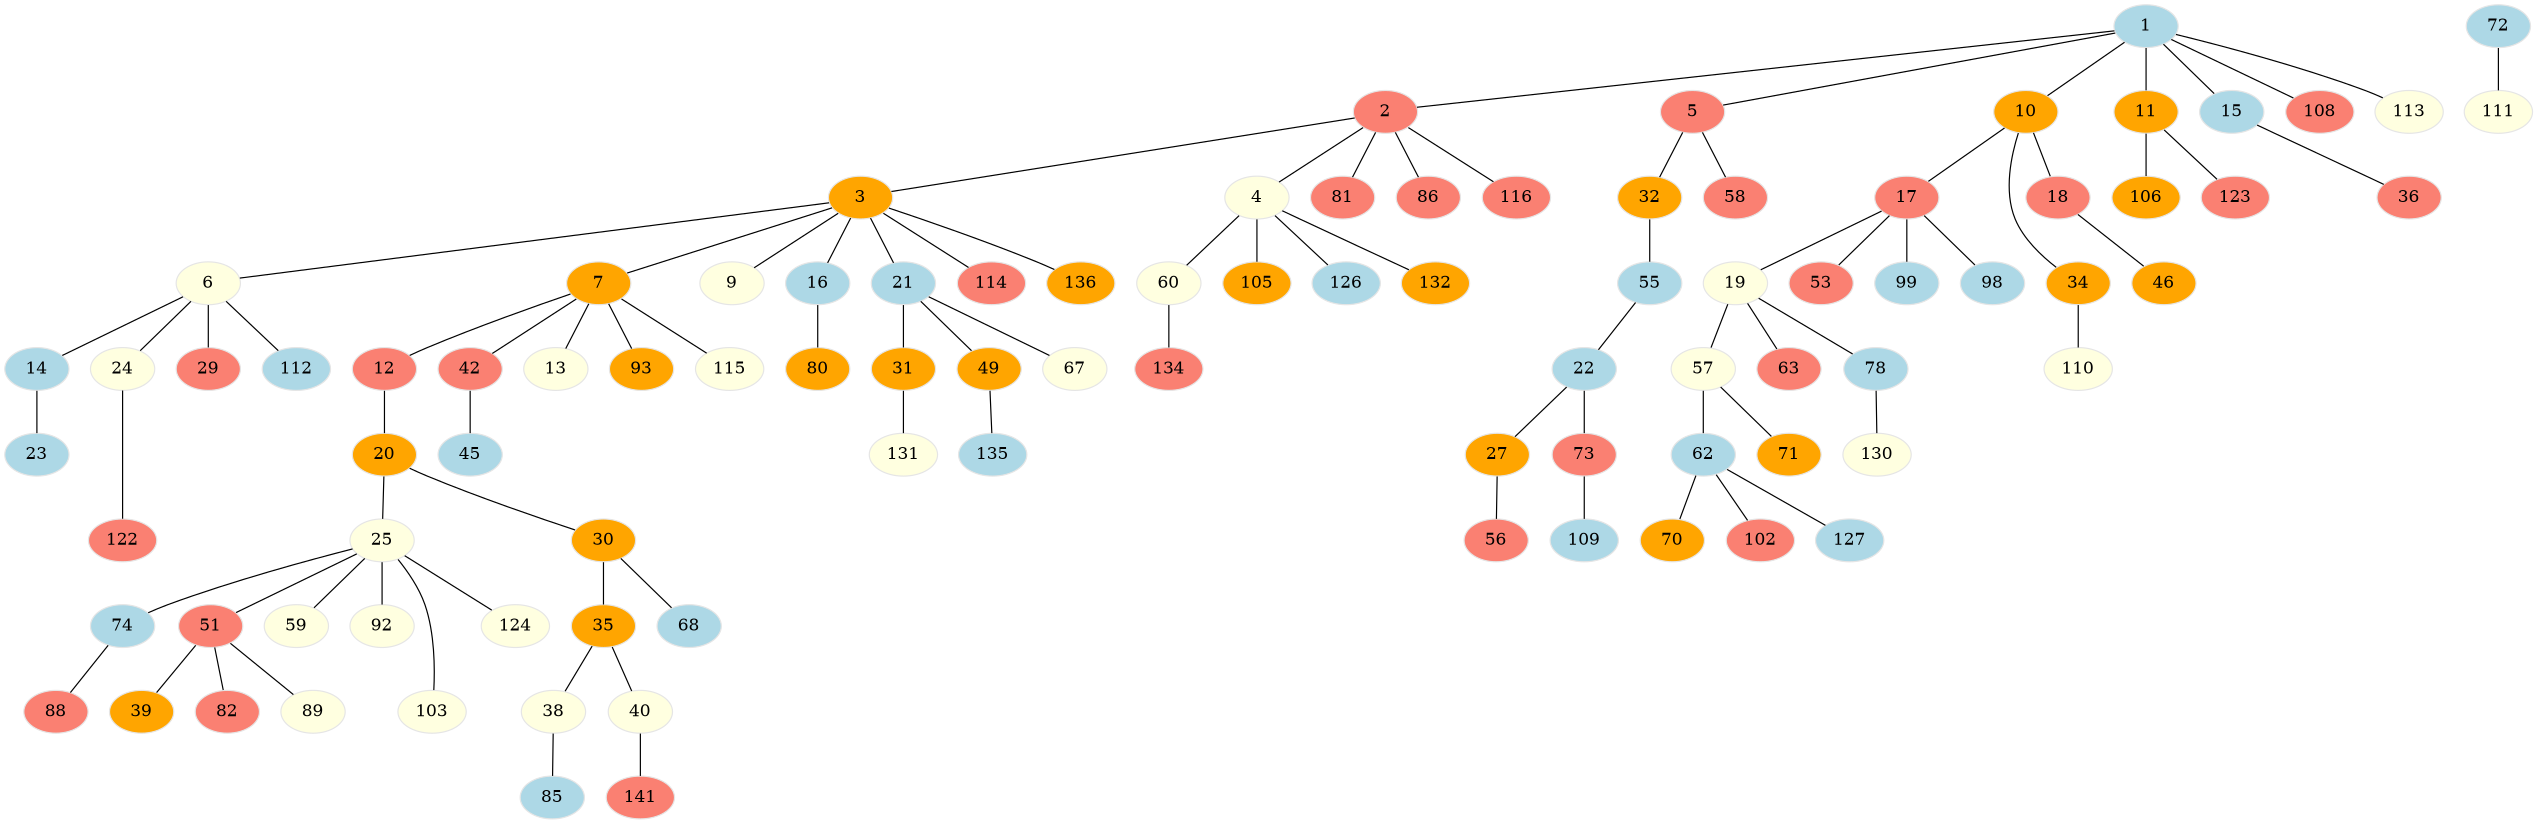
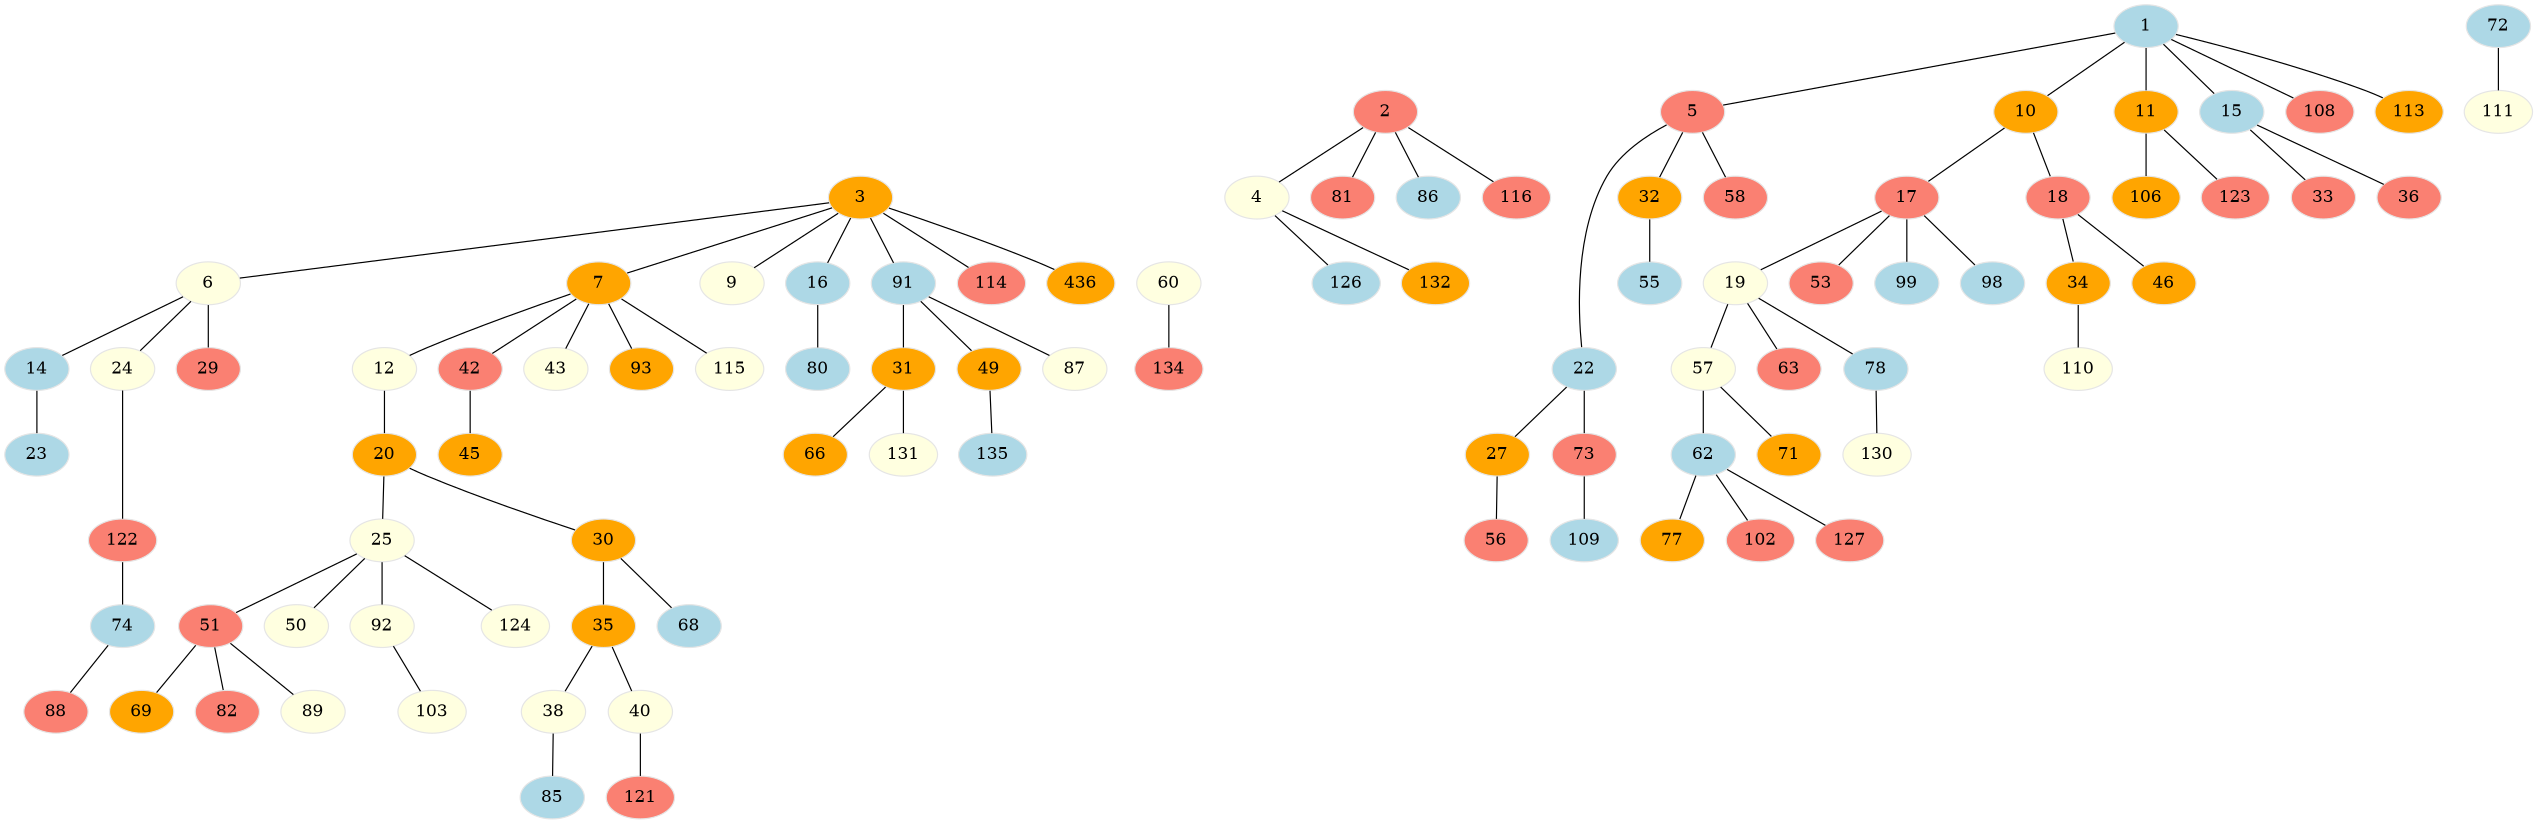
(1766, 69) -> none
(2409, 112) -> (2409, 112)
(1123, 155) -> none
(1428, 198) -> (1428, 198)
none -> (2323, 198)
(2012, 208) -> (2068, 240)
(1213, 240) -> none
(903, 283) -> (903, 283)
(1081, 283) -> (1081, 283)
(1257, 283) -> none
(1617, 326) -> (1589, 220)
(296, 369) -> none
(384, 369) -> (384, 369)
(556, 369) -> (556, 369)
(818, 369) -> (818, 369)
(1075, 369) -> (1075, 369)
(470, 455) -> (470, 455)
none -> (815, 455)
(1672, 540) -> (1672, 540)
(1850, 540) -> (1850, 540)
(249, 578) -> (123, 583)
(429, 621) -> (407, 669)
(296, 626) -> (296, 626)
(142, 712) -> (142, 712)
(640, 797) -> (640, 797)
